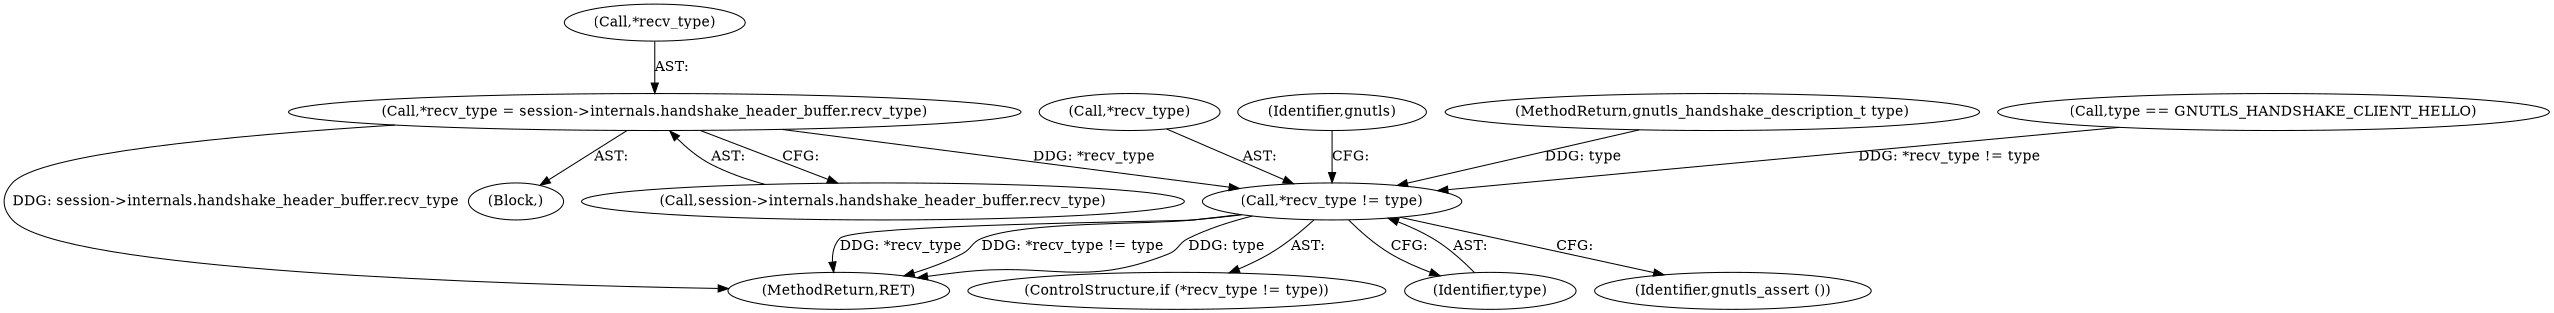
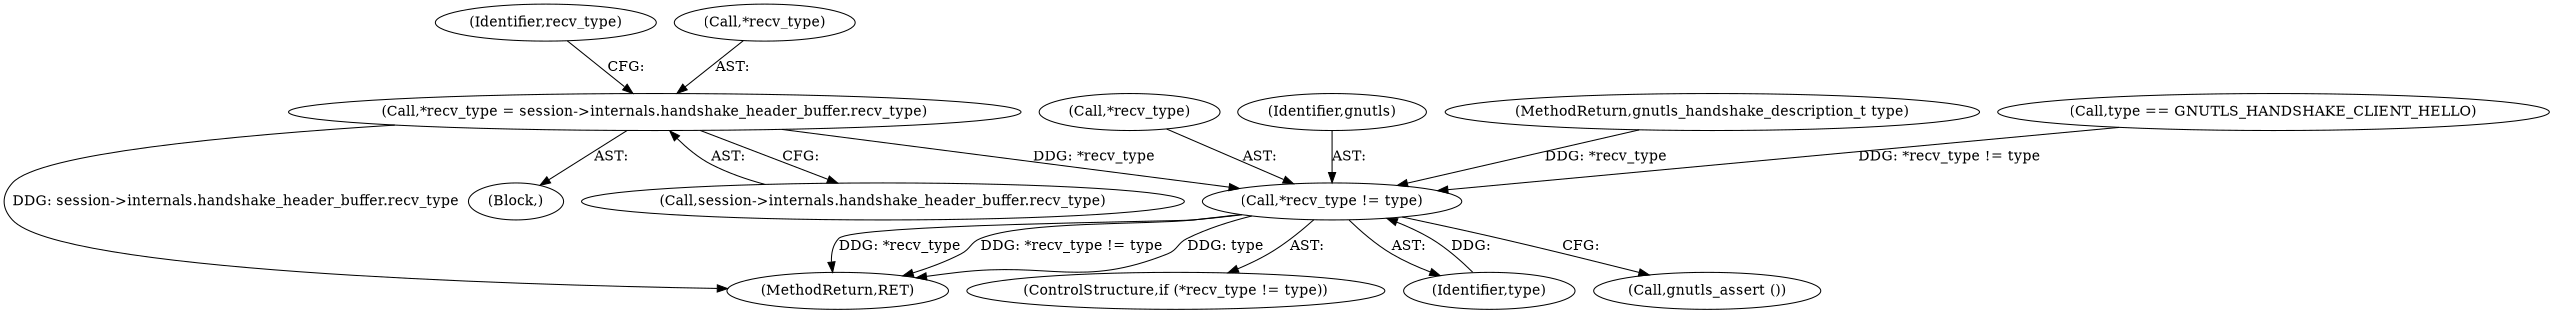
none -> (546, 23)
(1353, 157) -> (1352, 157)
(1583, 157) -> (1606, 157)
(1412, 246) -> (1411, 246)
(1473, 246) -> (1473, 246)
(1733, 291) -> (1707, 291)
